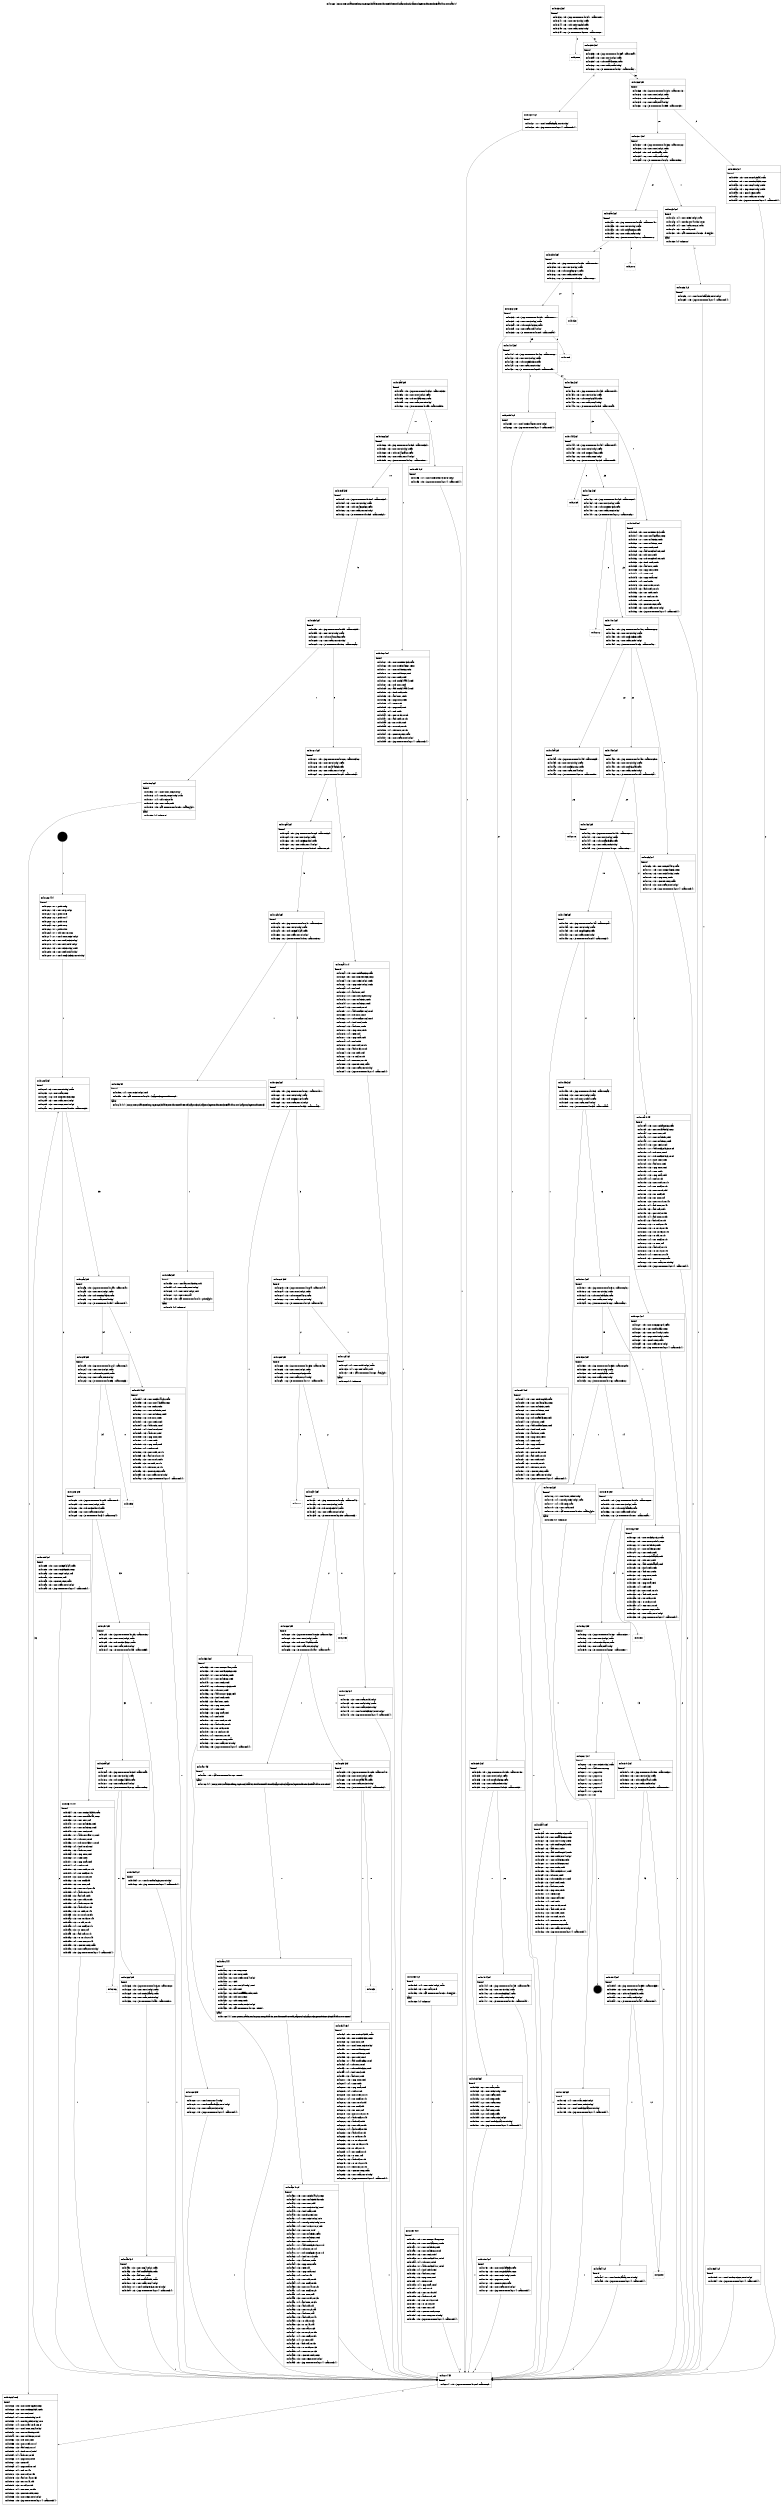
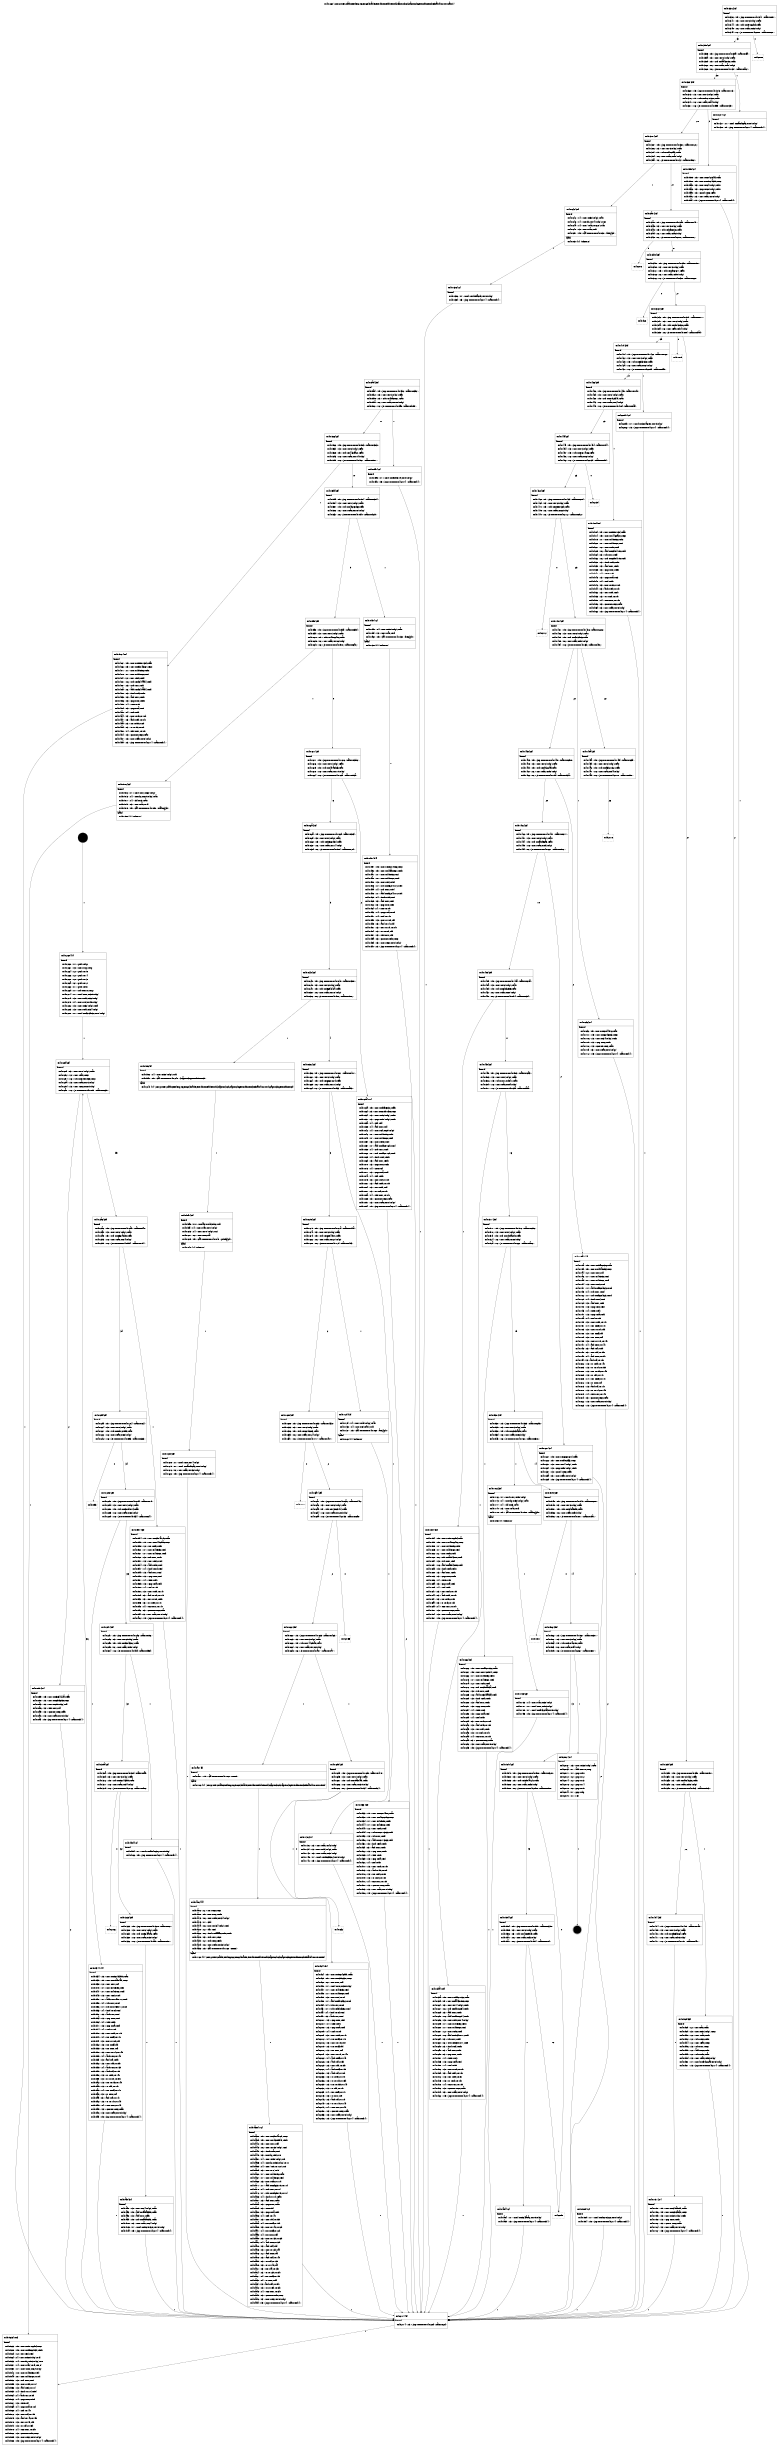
none -> (371, 567)
